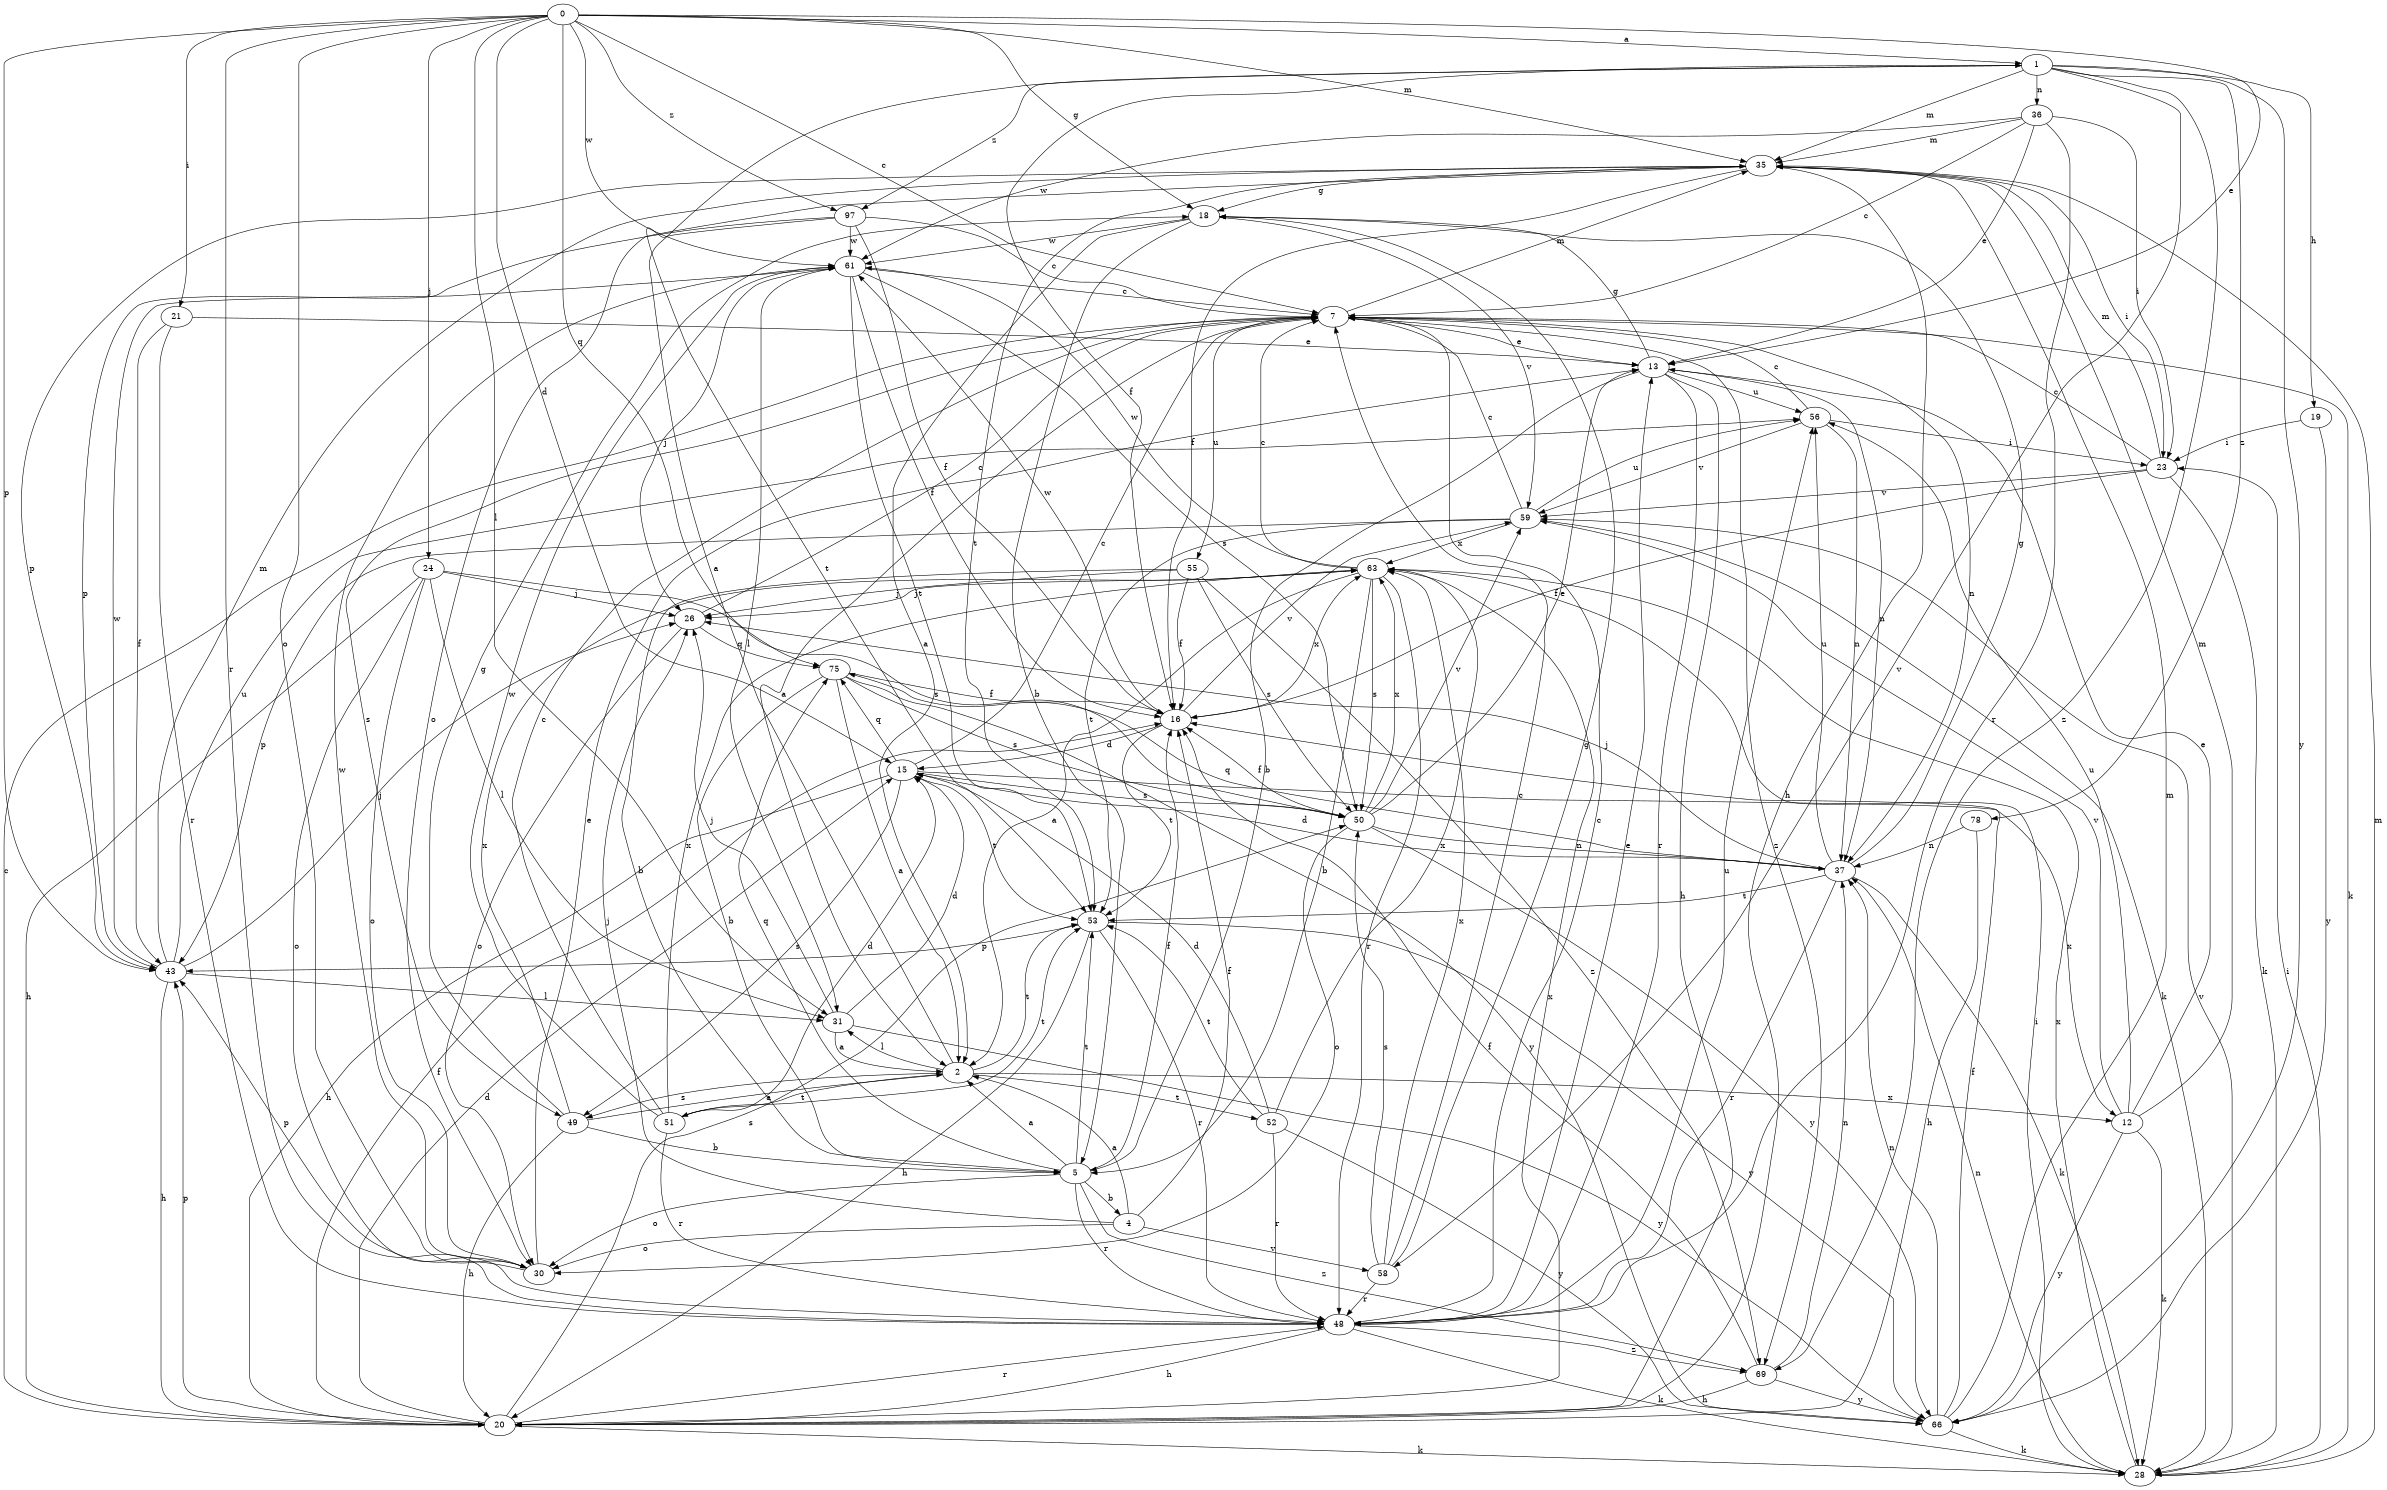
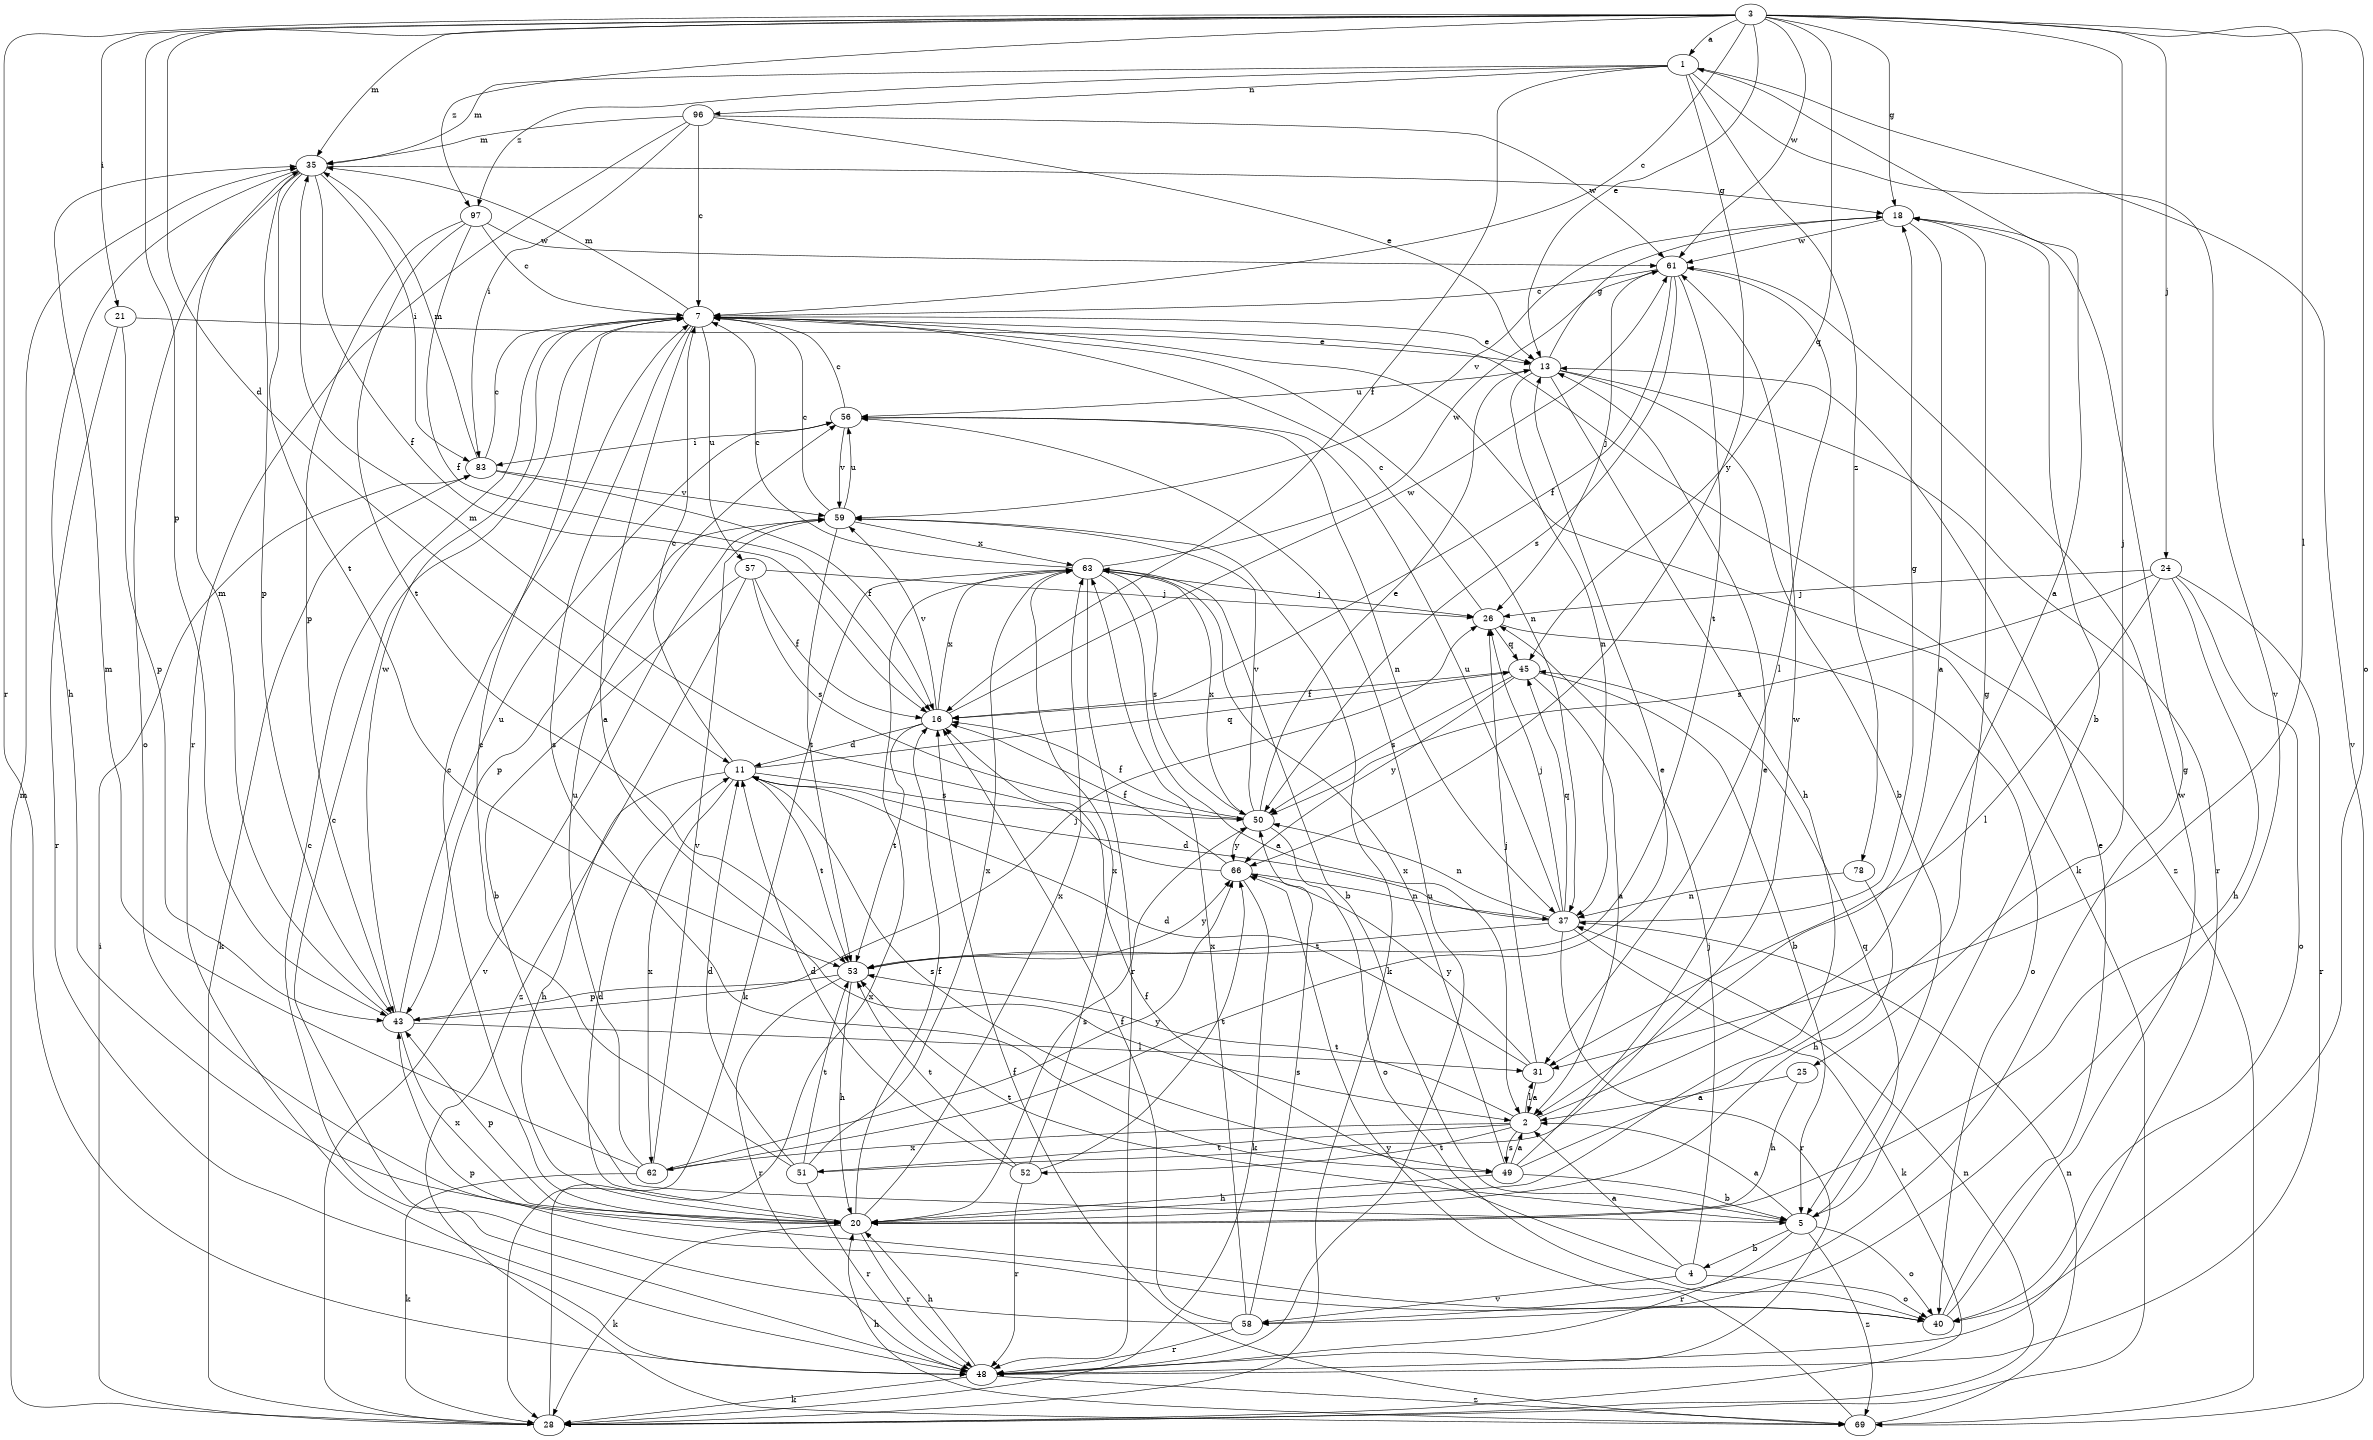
(563, 14) -> (1751, 14)
(2037, 115) -> (698, 115)
(151, 312) -> (401, 610)
(2316, 418) -> none
(2162, 468) -> (481, 468)
(1193, 569) -> (751, 569)
(140, 644) -> (160, 670)
(835, 670) -> (1524, 670)
(2064, 720) -> (2353, 745)
(902, 770) -> (740, 770)
(1595, 851) -> (1411, 860)
(1611, 925) -> (1761, 774)
(297, 947) -> (2322, 972)
(1162, 974) -> (1121, 1032)
(2037, 1022) -> (746, 997)
none -> (1802, 1073)
(2127, 1123) -> (652, 1173)
(164, 1199) -> (458, 1123)
(539, 1274) -> (1938, 1325)
(1561, 1274) -> (1223, 1022)
